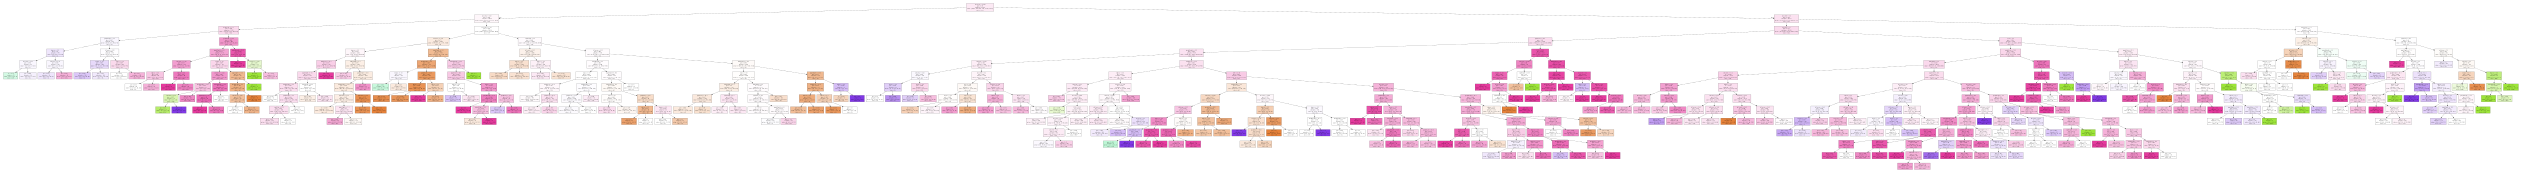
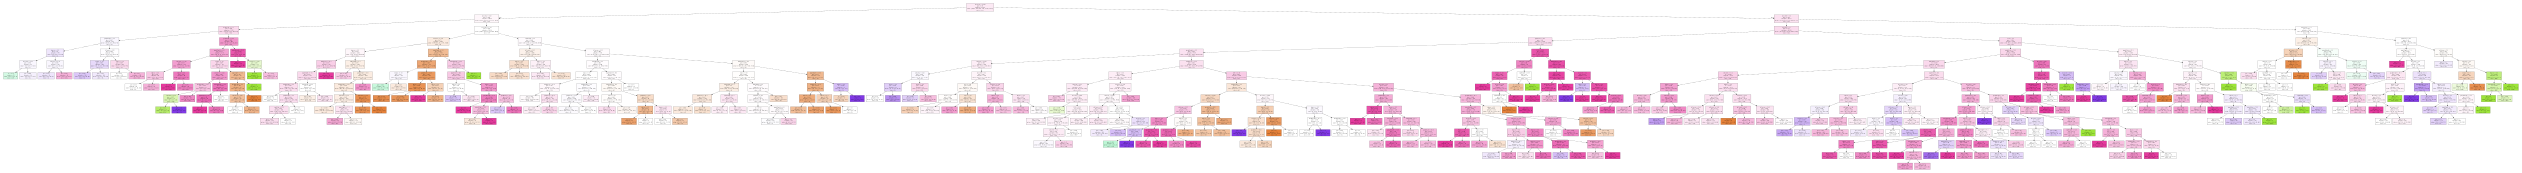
(1566, 99) -> (1566, 99)
